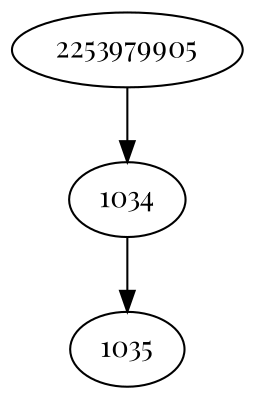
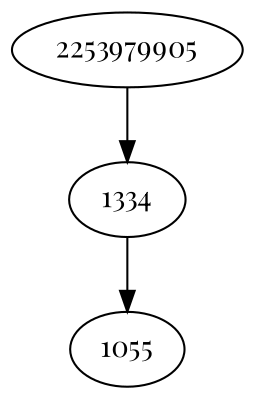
(127, 200) -> (127, 200)
(127, 349) -> (127, 349)
